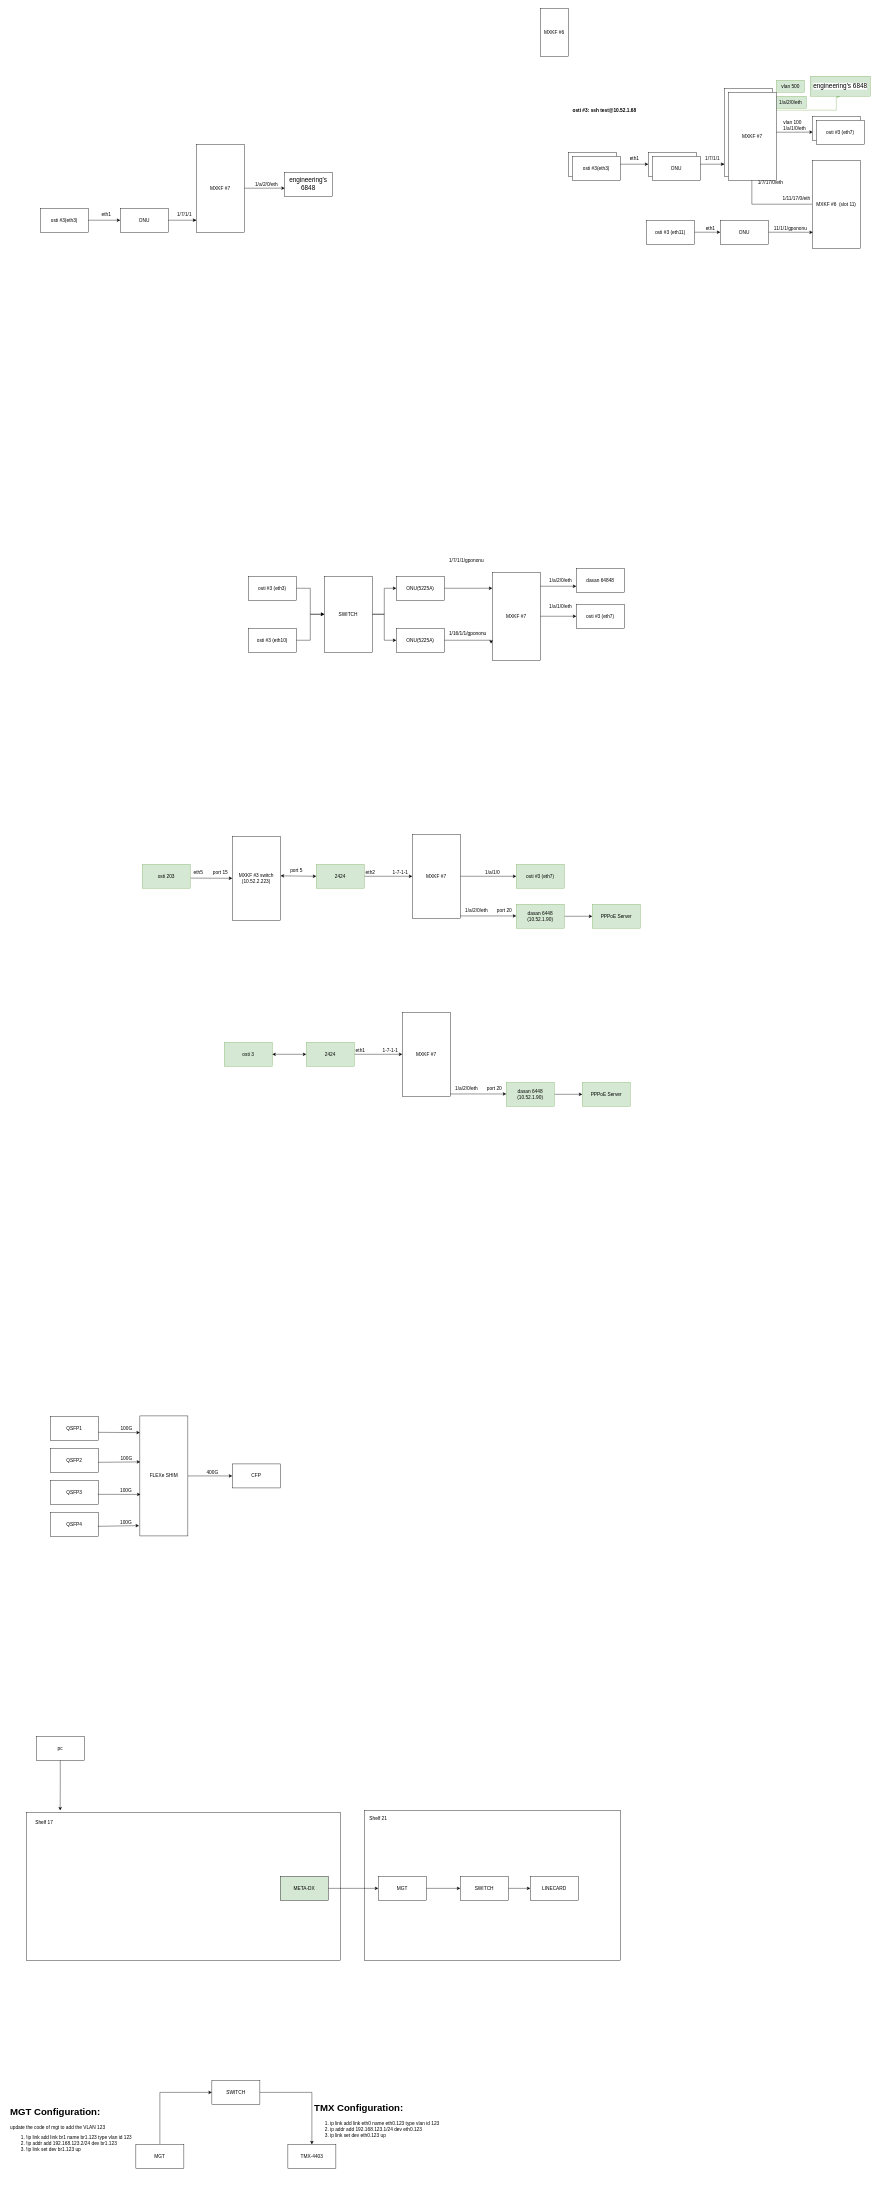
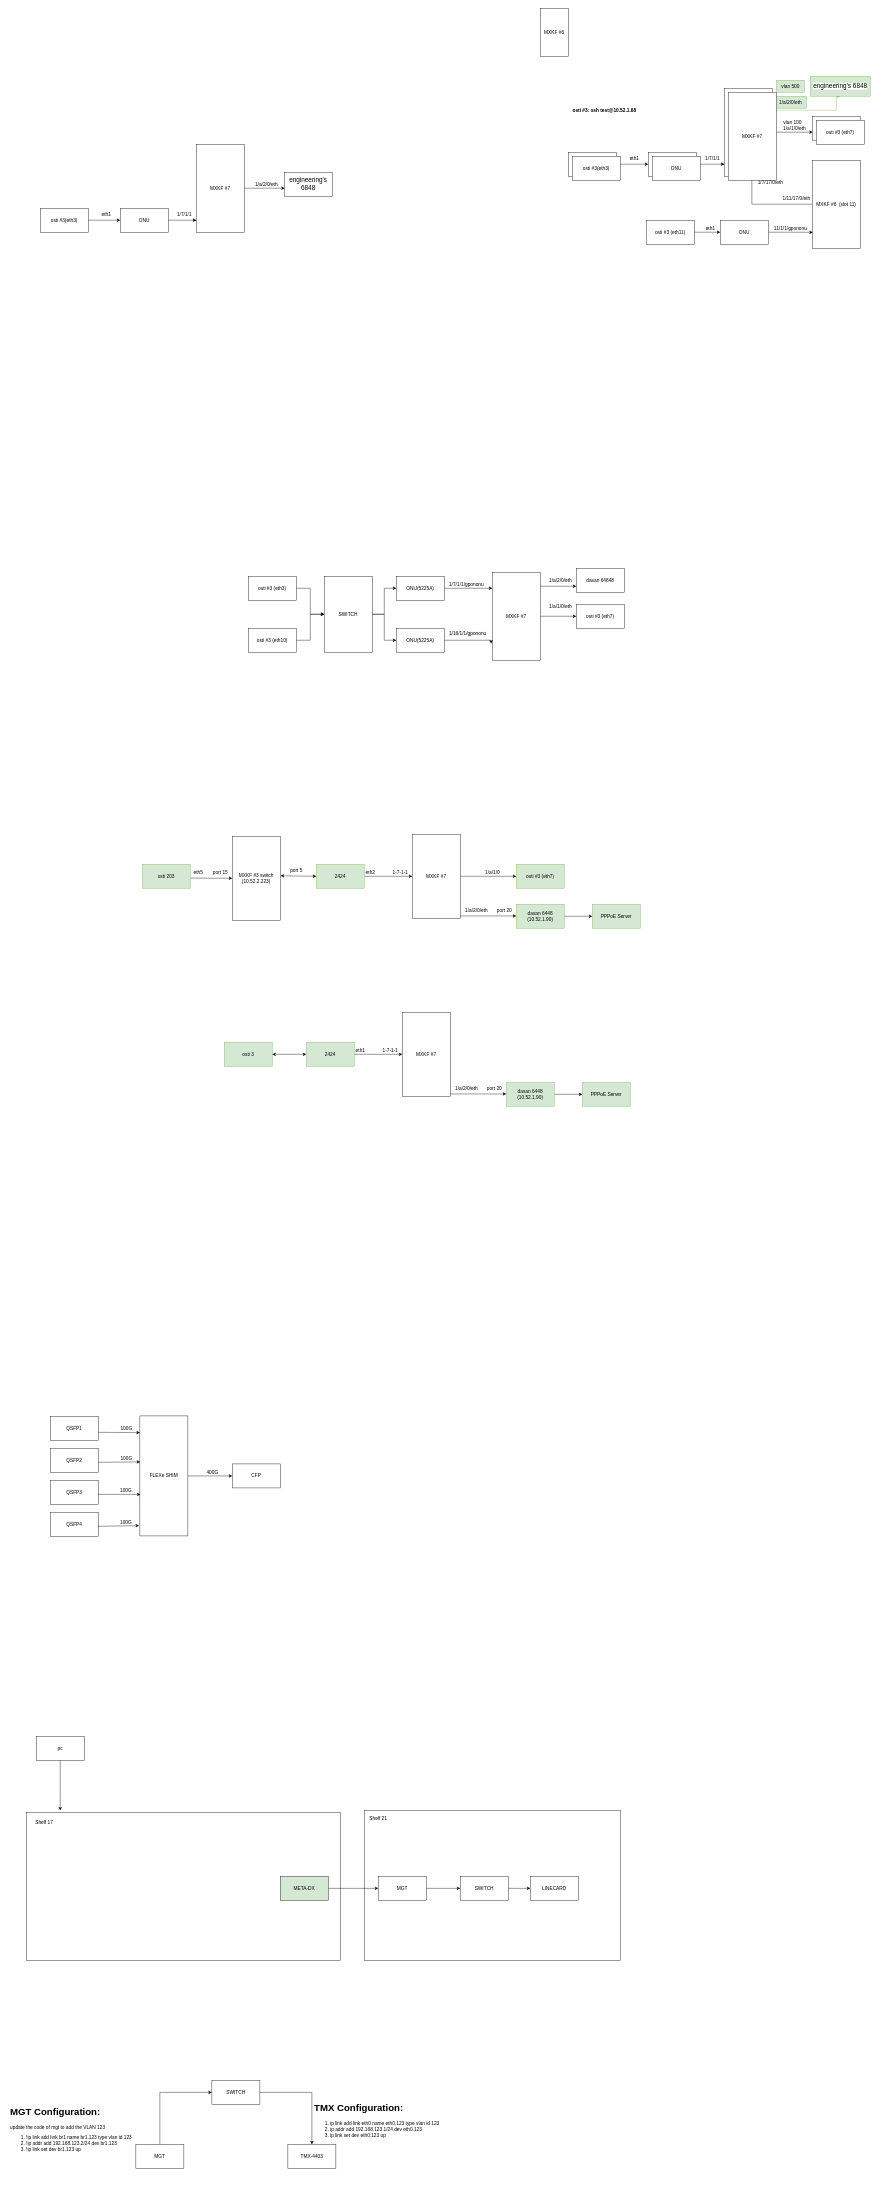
(466, 560) -> (466, 584)
